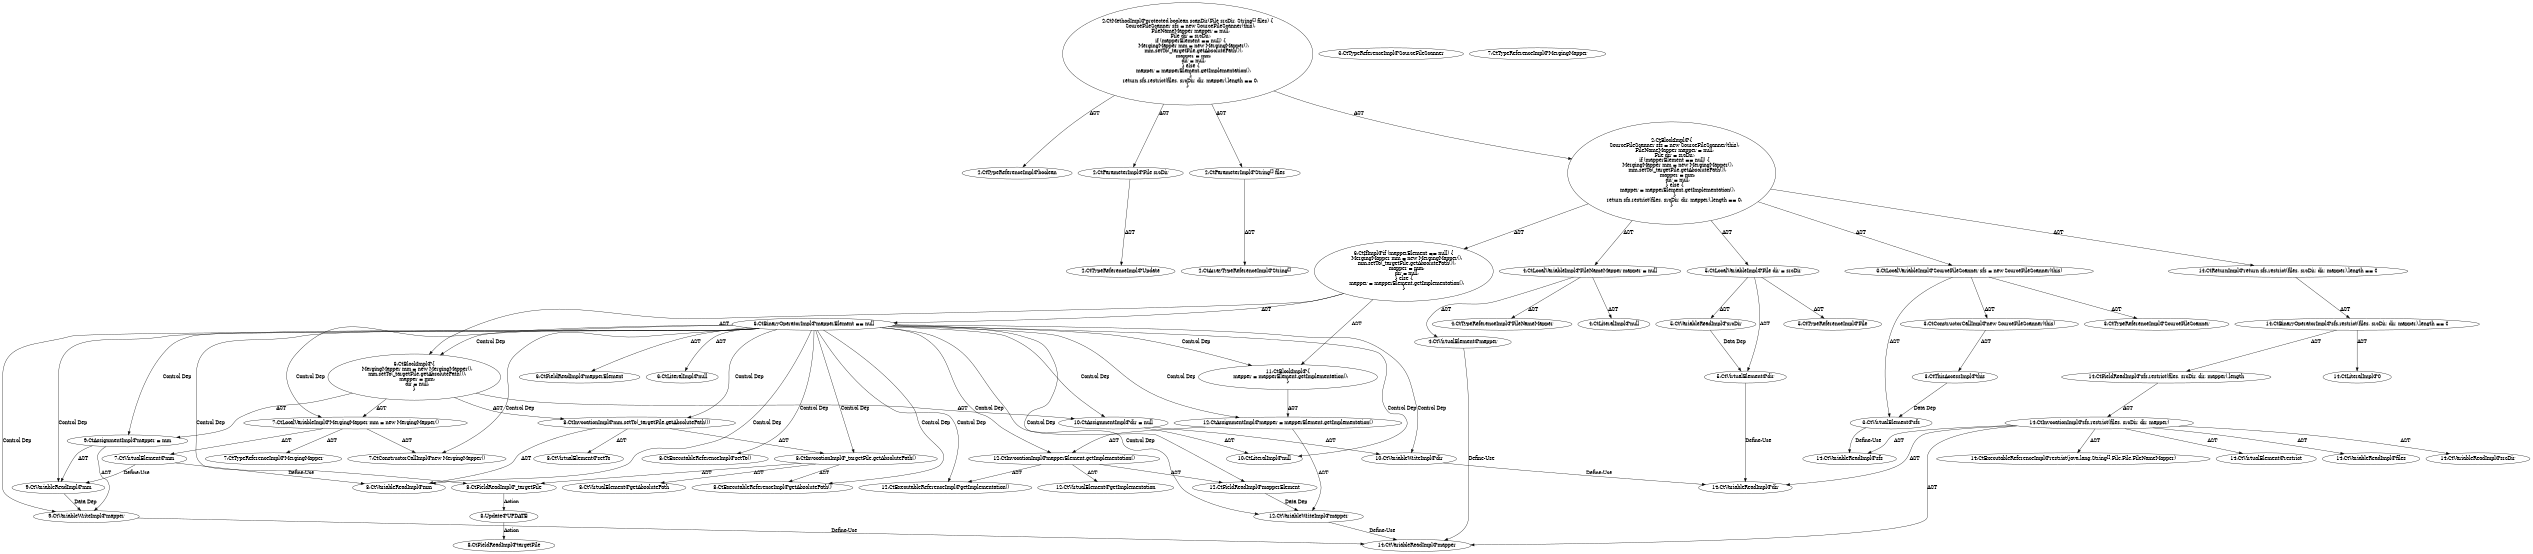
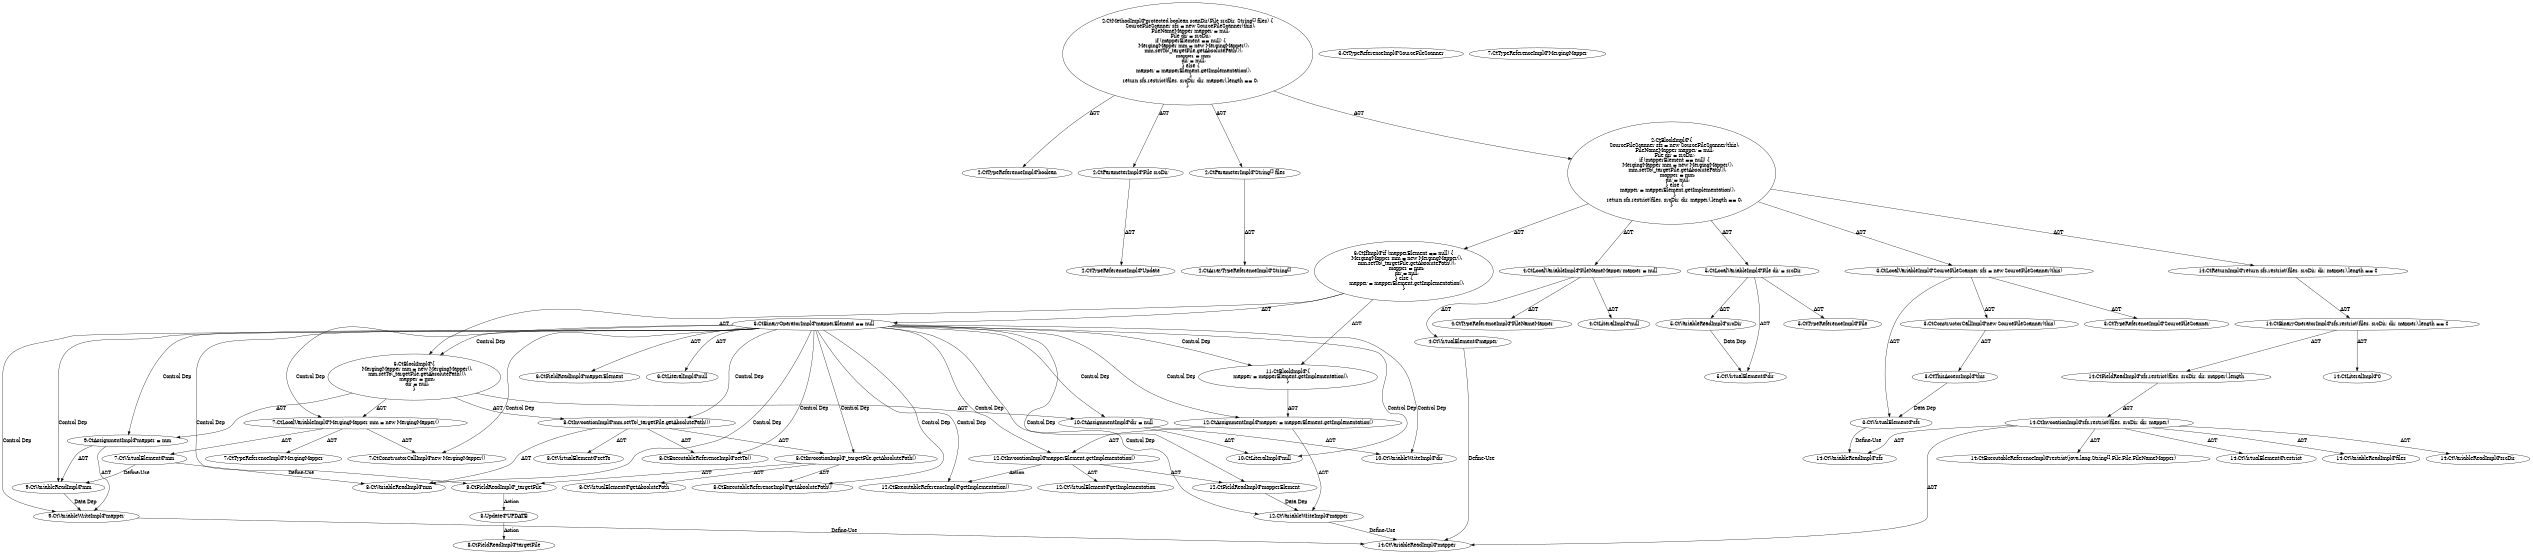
none -> (669, 440)
(1017, 473) -> (1017, 473)
(1745, 488) -> none
